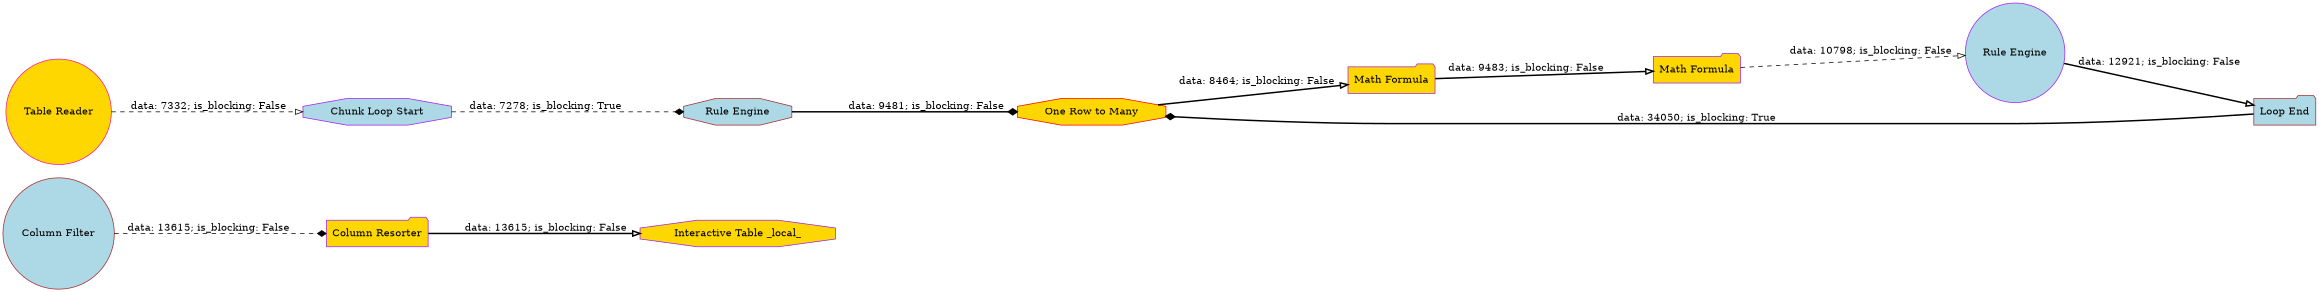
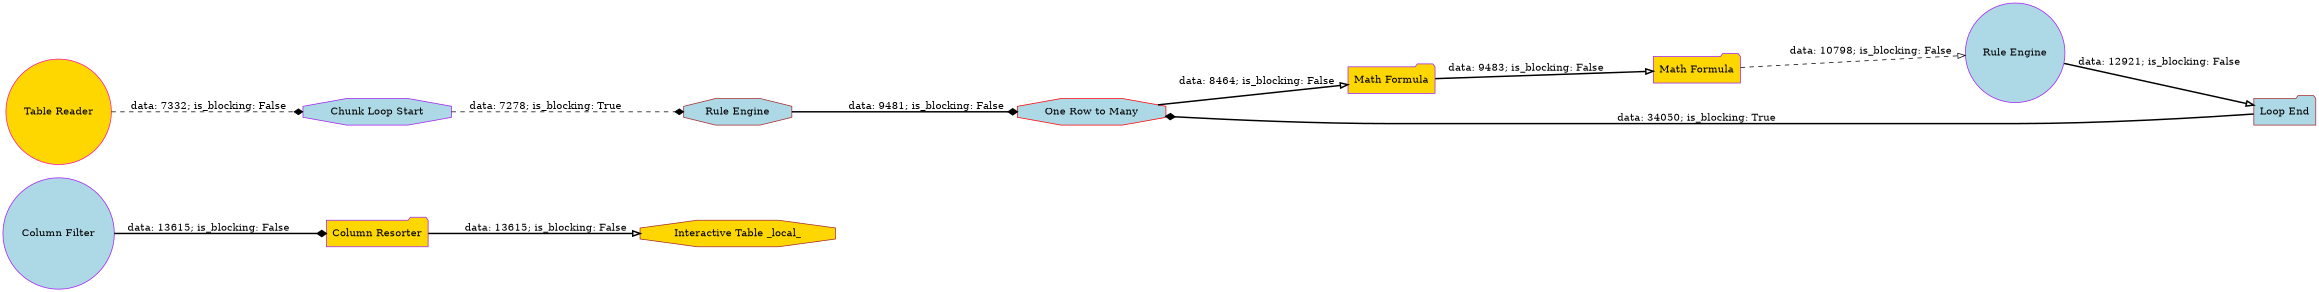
(203, 112) -> (203, 112)
(1092, 112) -> (1092, 112)
(59, 233) -> (59, 233)
(216, 233) -> (216, 233)
(738, 233) -> (738, 233)
